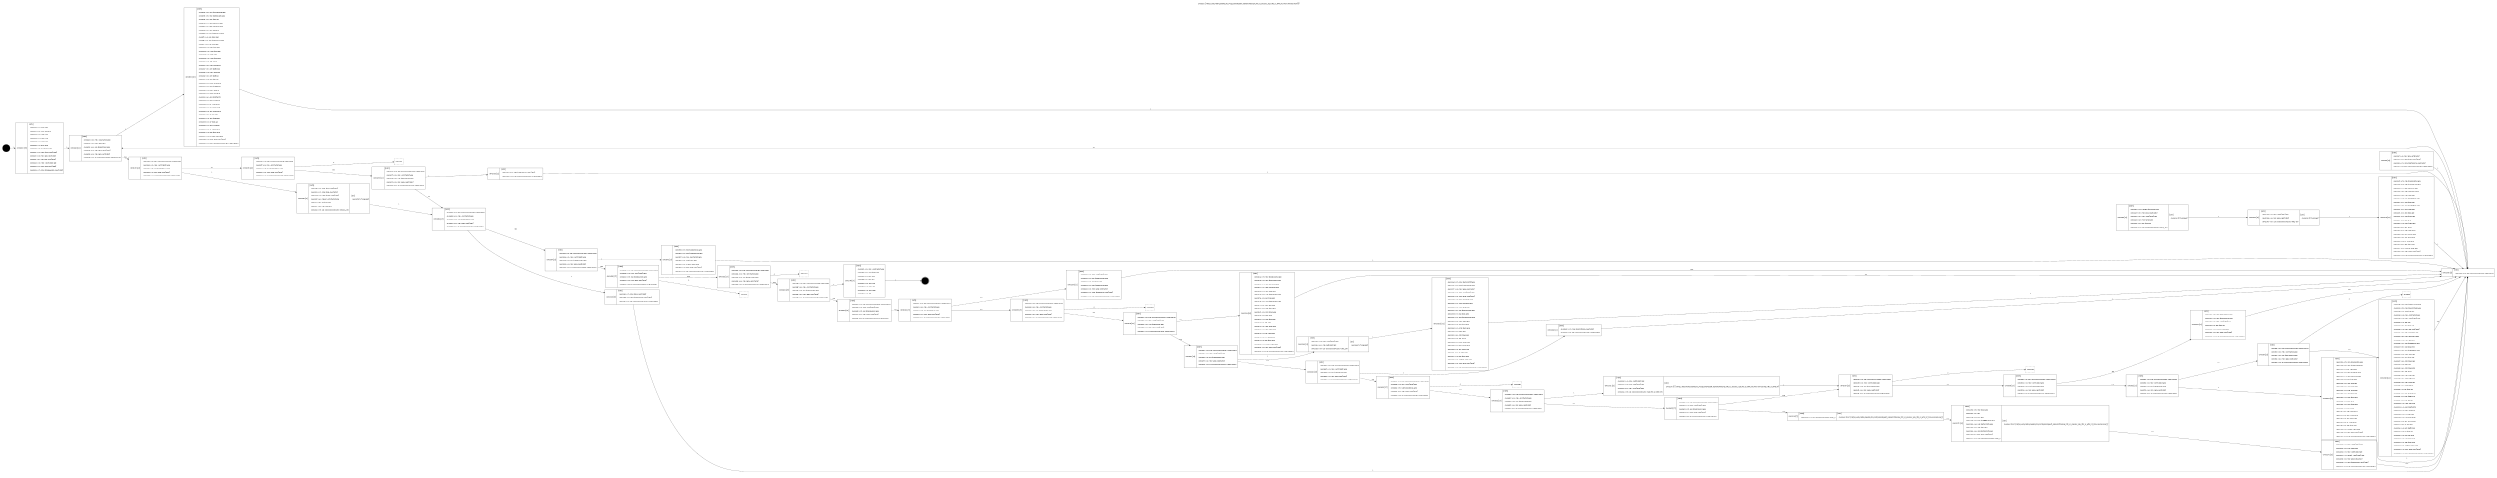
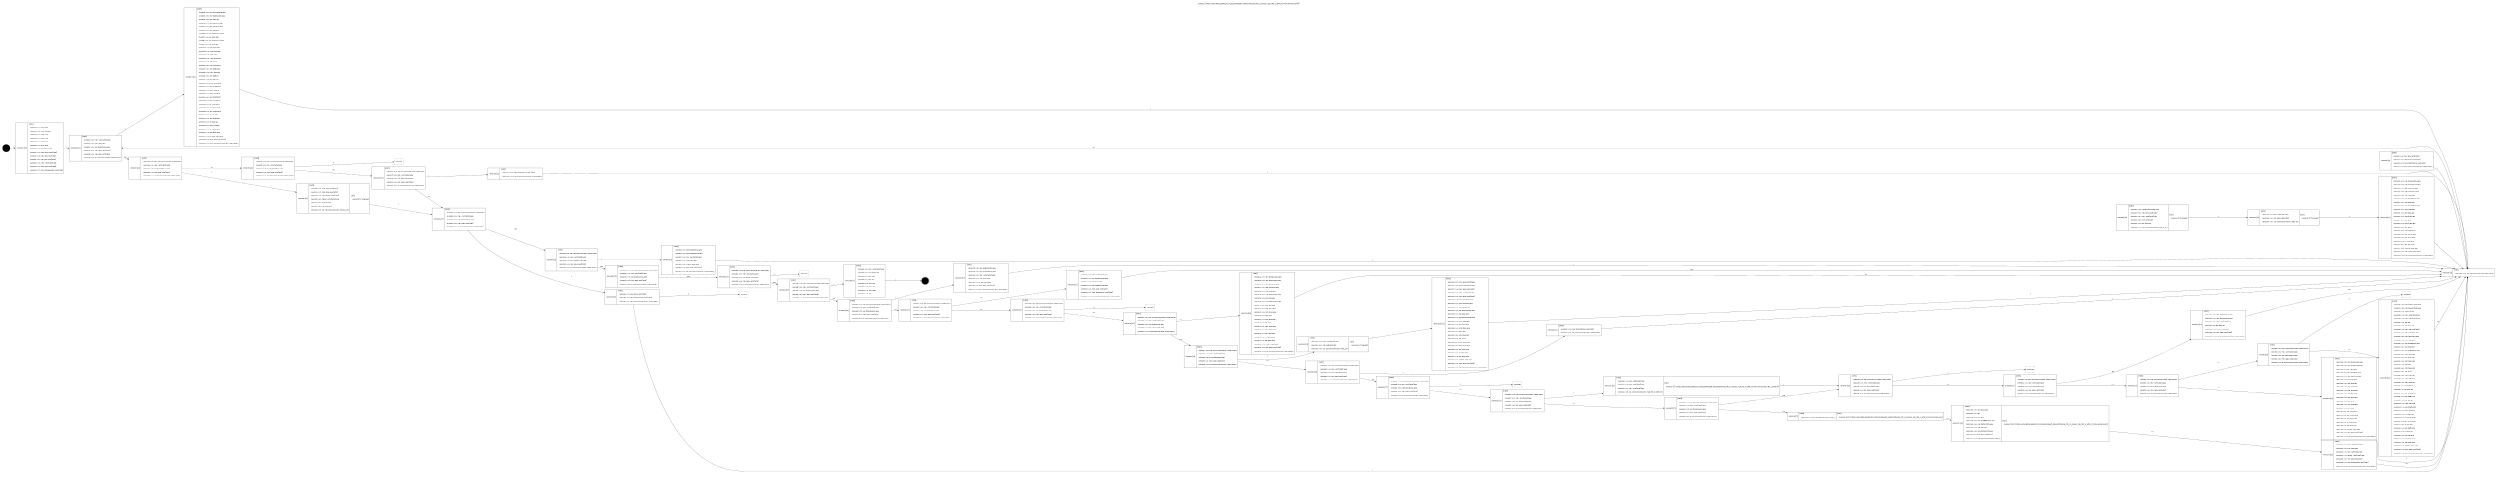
none -> (981, 278)
(699, 287) -> (699, 295)
